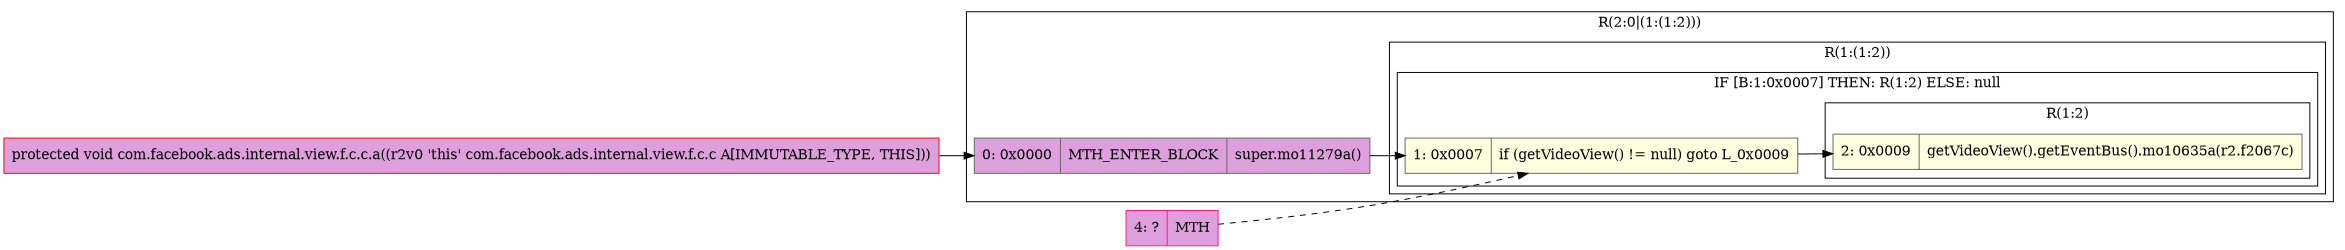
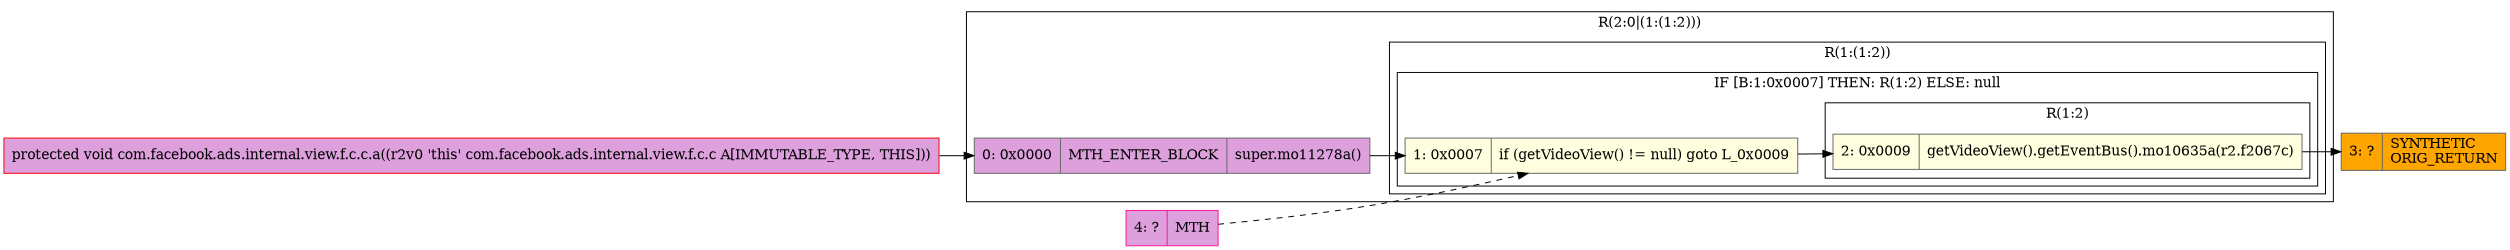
none -> (2423, 152)
(1298, 155) -> (1298, 155)
